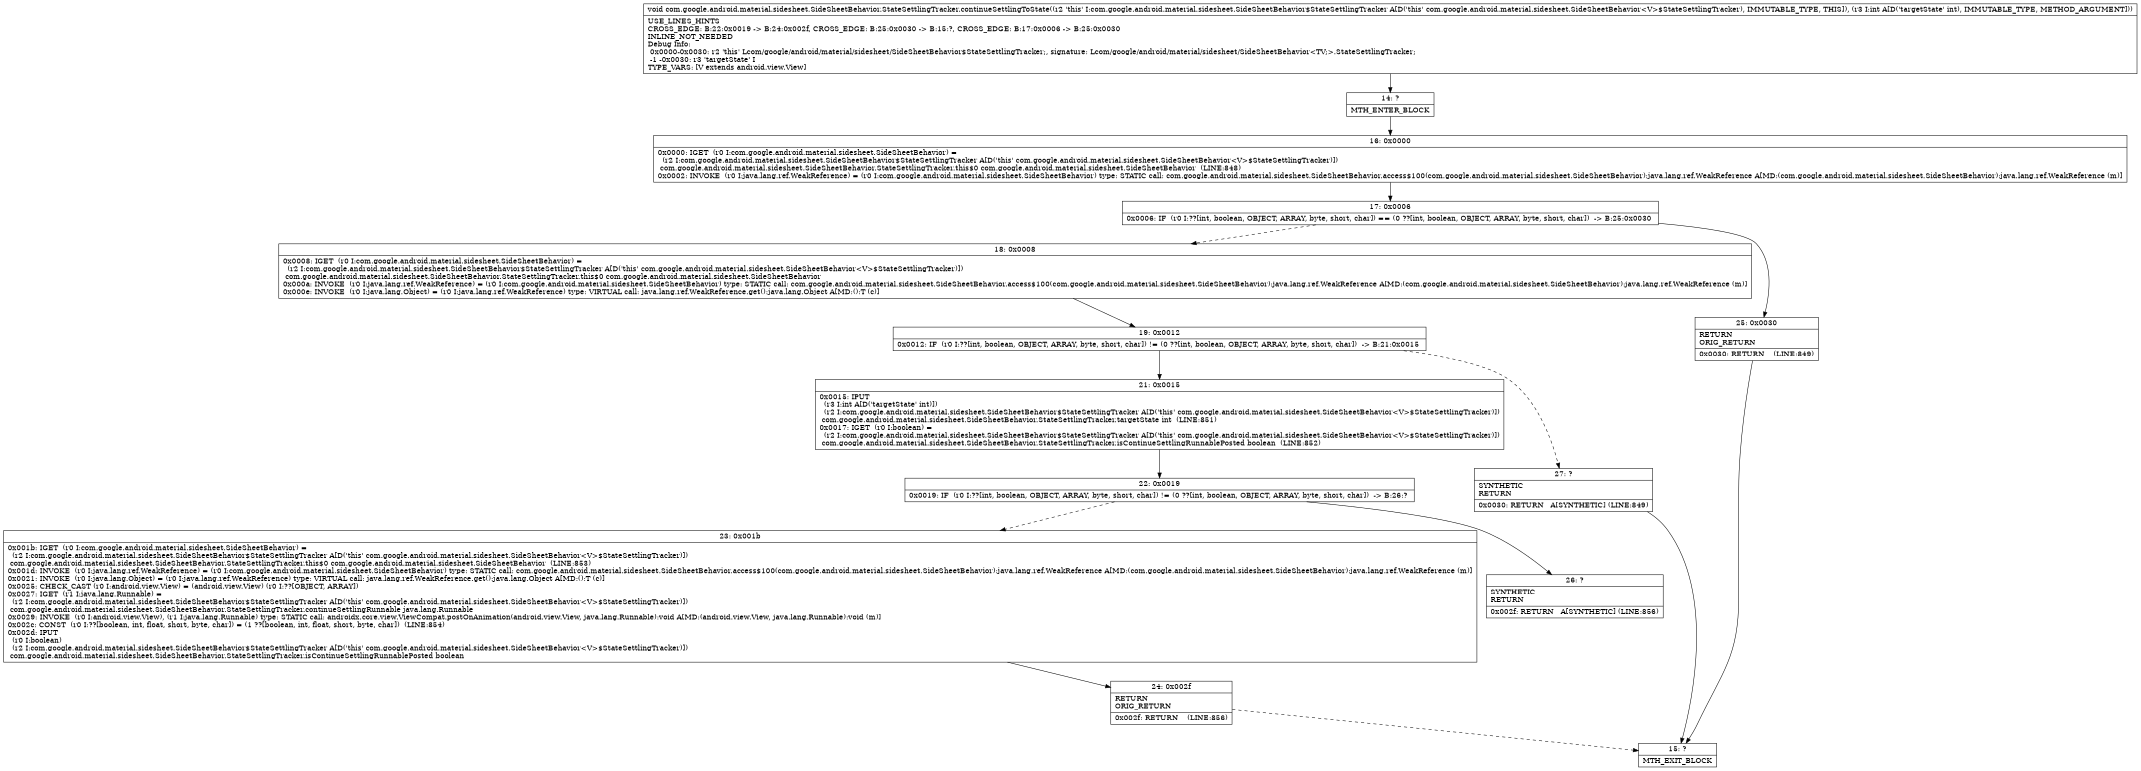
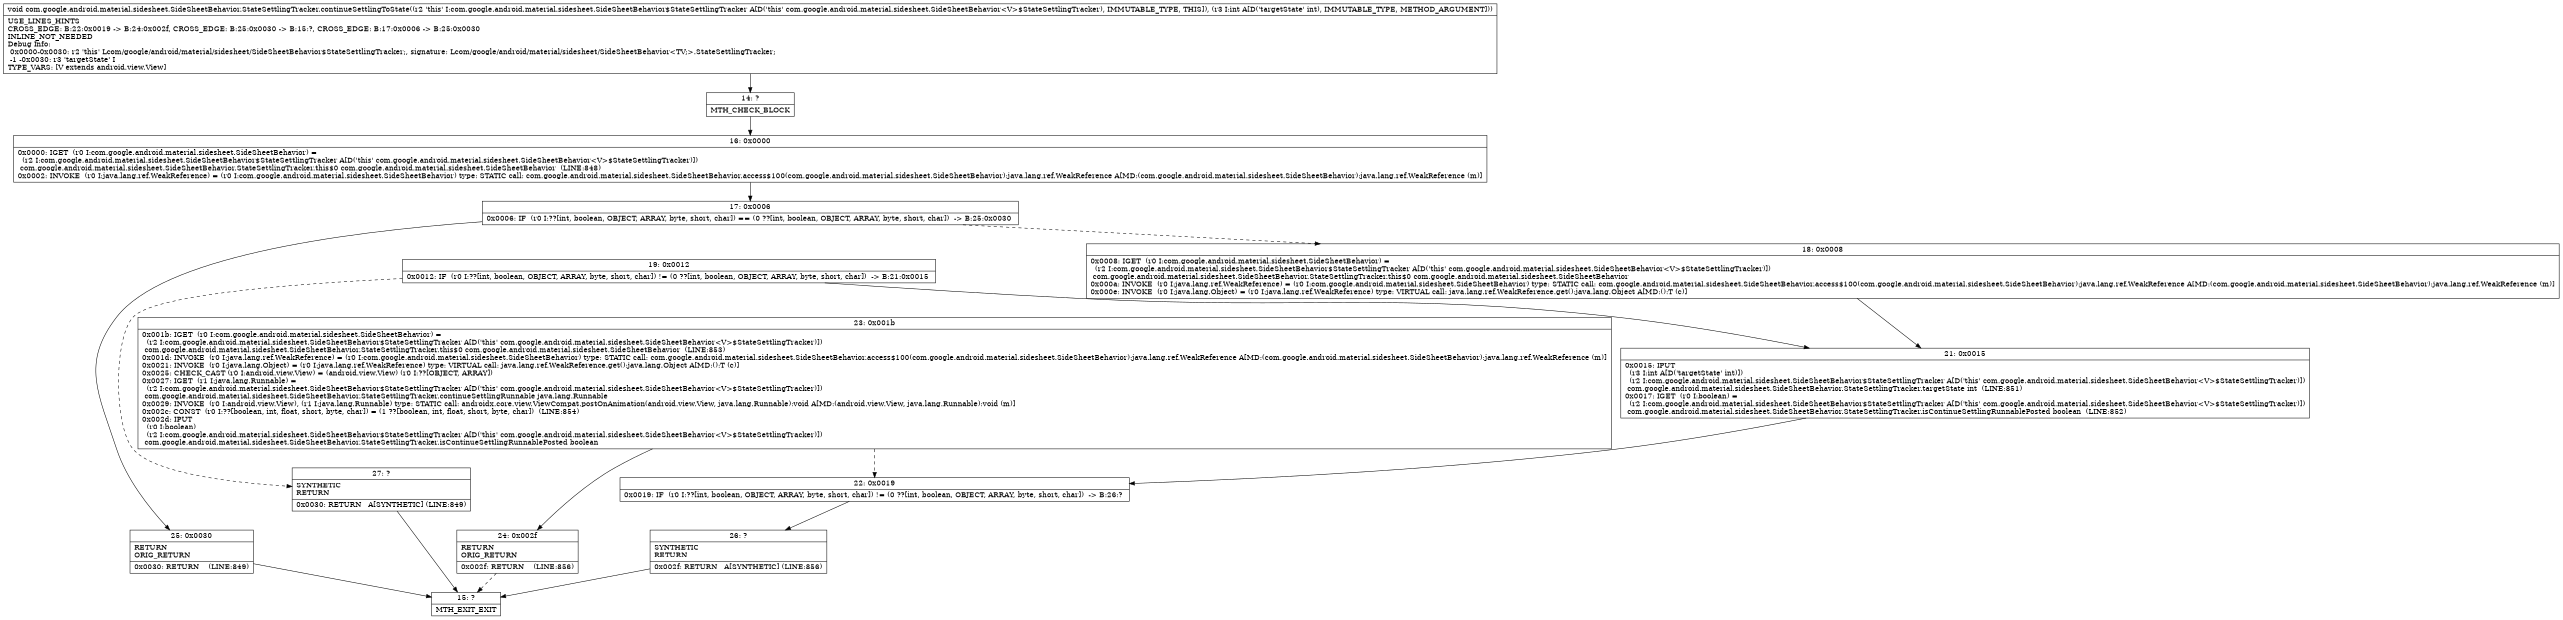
(1390, 110) -> (750, 110)
(1102, 312) -> (1887, 322)
(1060, 516) -> (875, 461)
none -> (578, 582)
(1678, 761) -> (466, 610)
